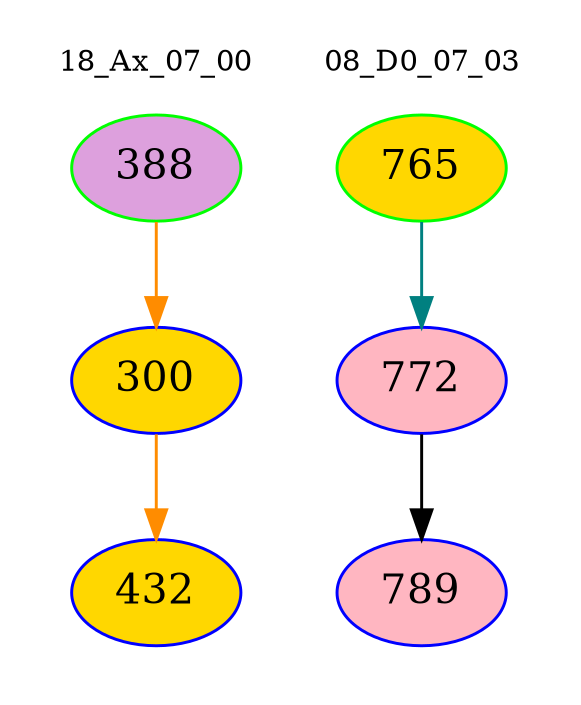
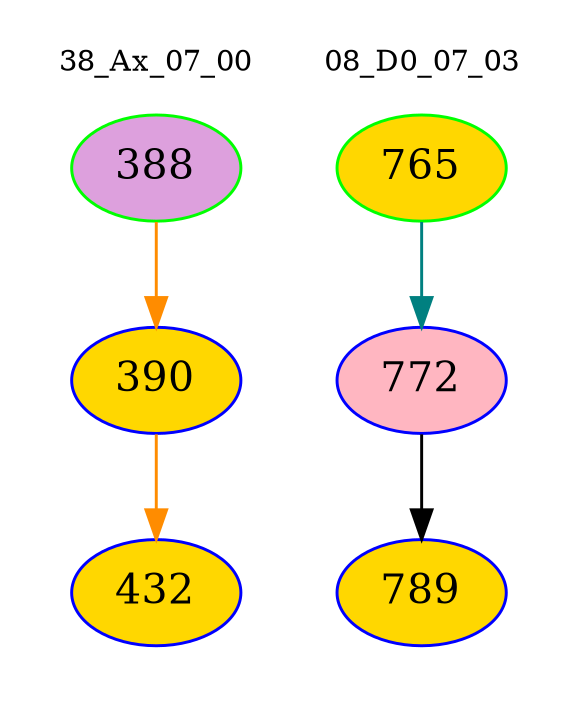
(156, 63) -> (156, 63)
(156, 380) -> (156, 380)
(422, 593) -> (422, 593)
